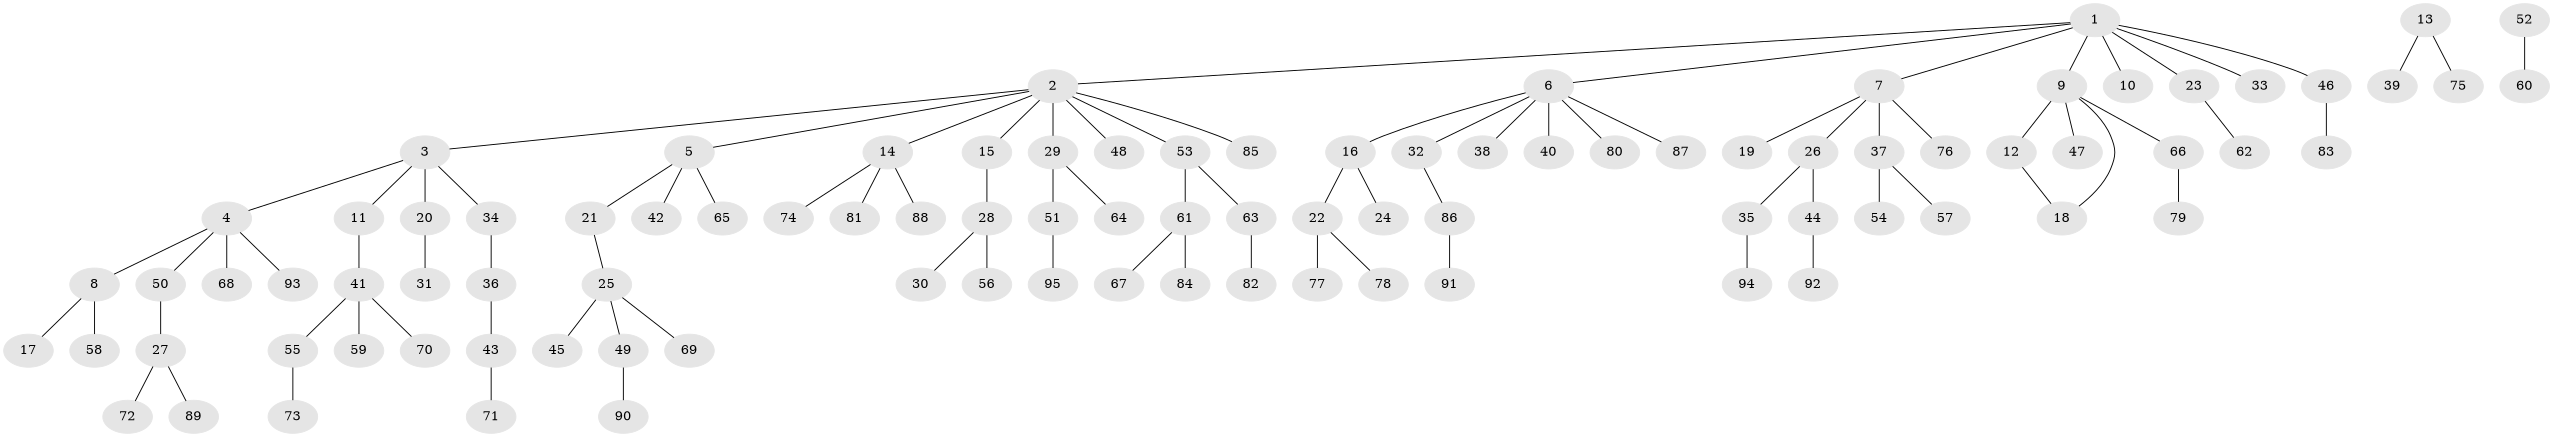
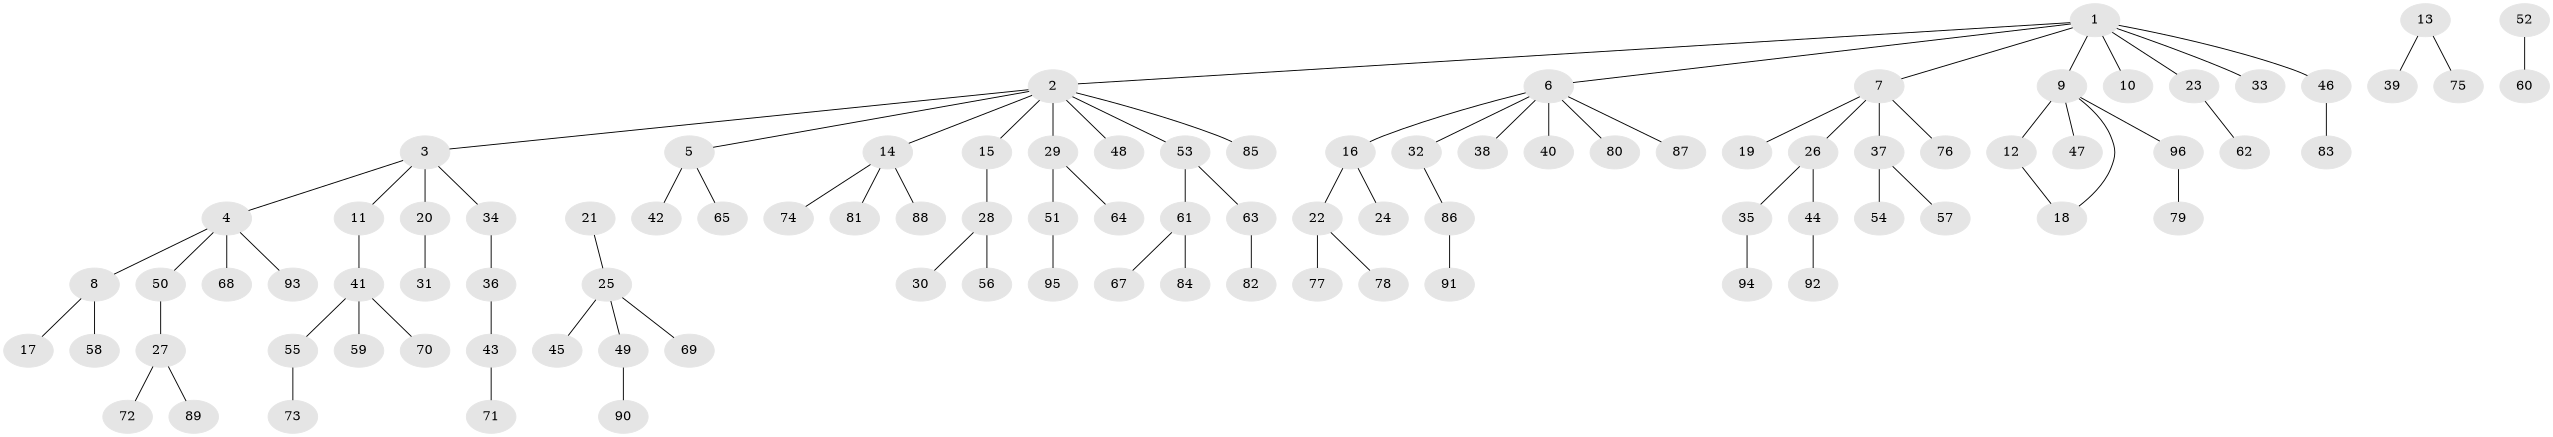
(2179, 152) -> (2179, 152)
(640, 186) -> none
